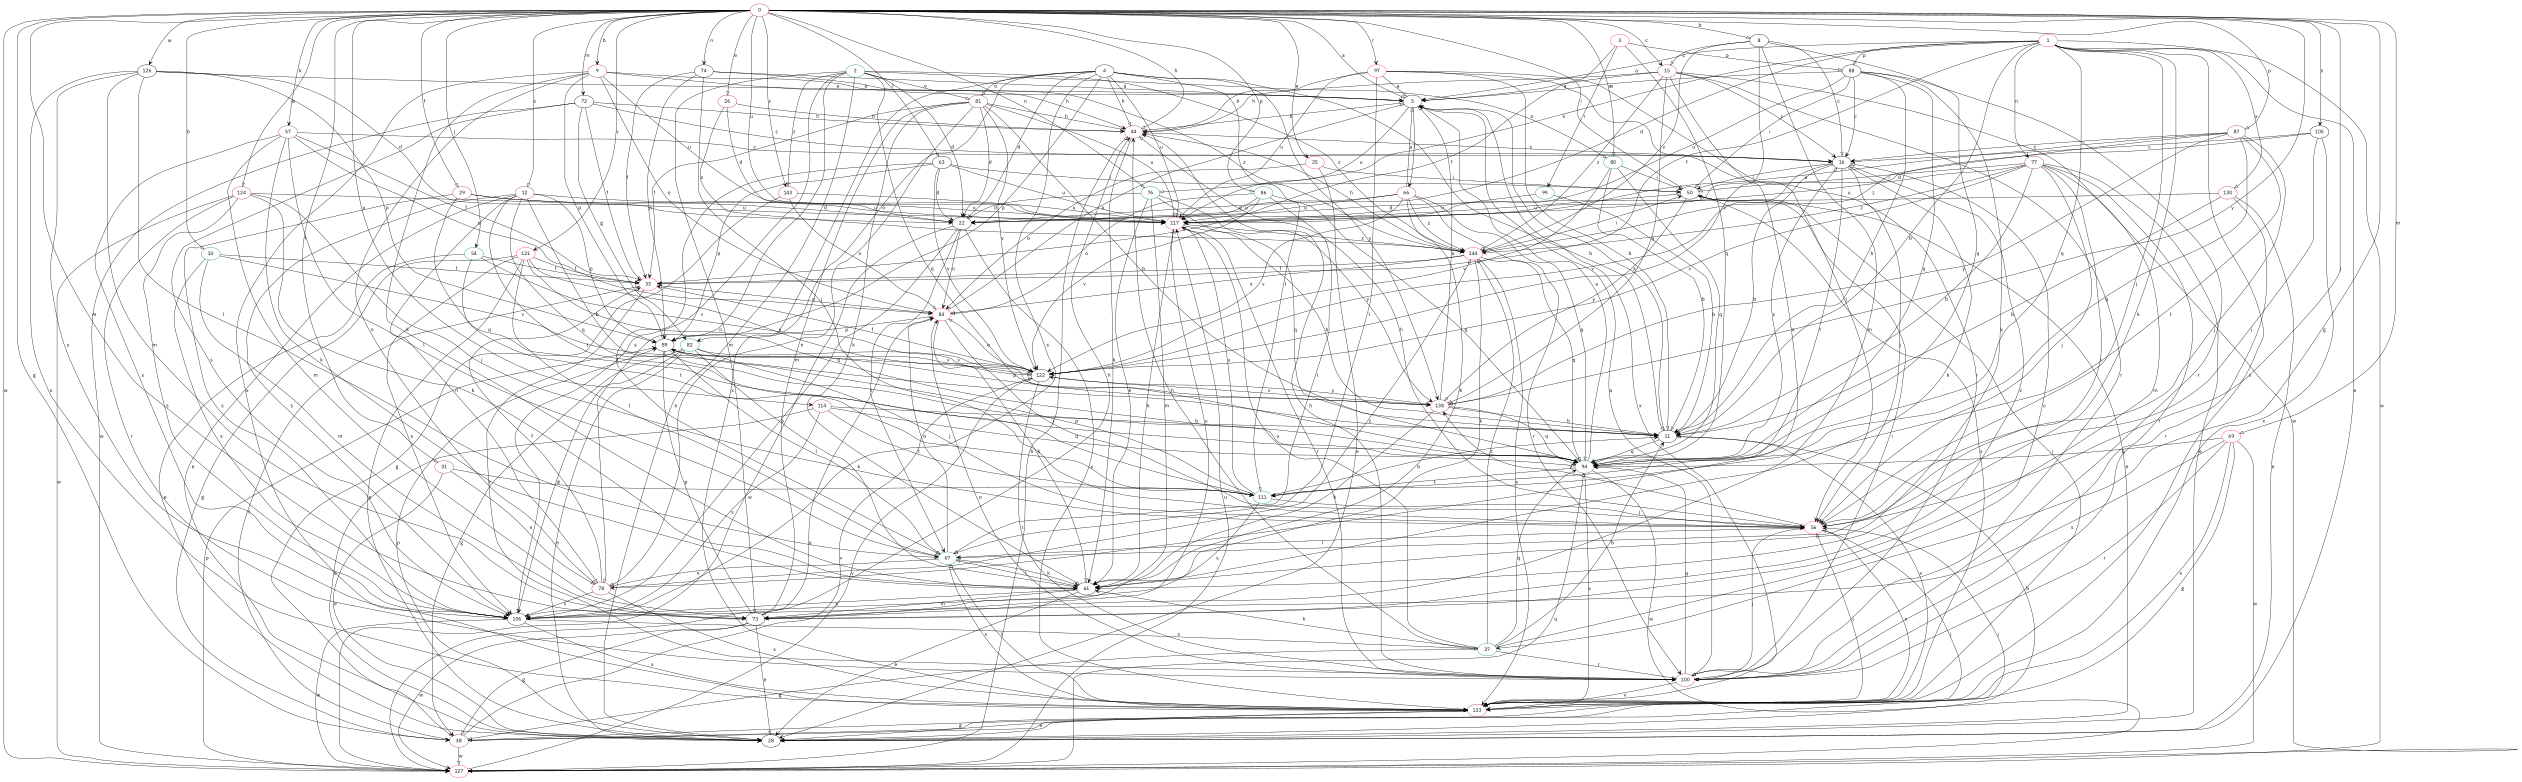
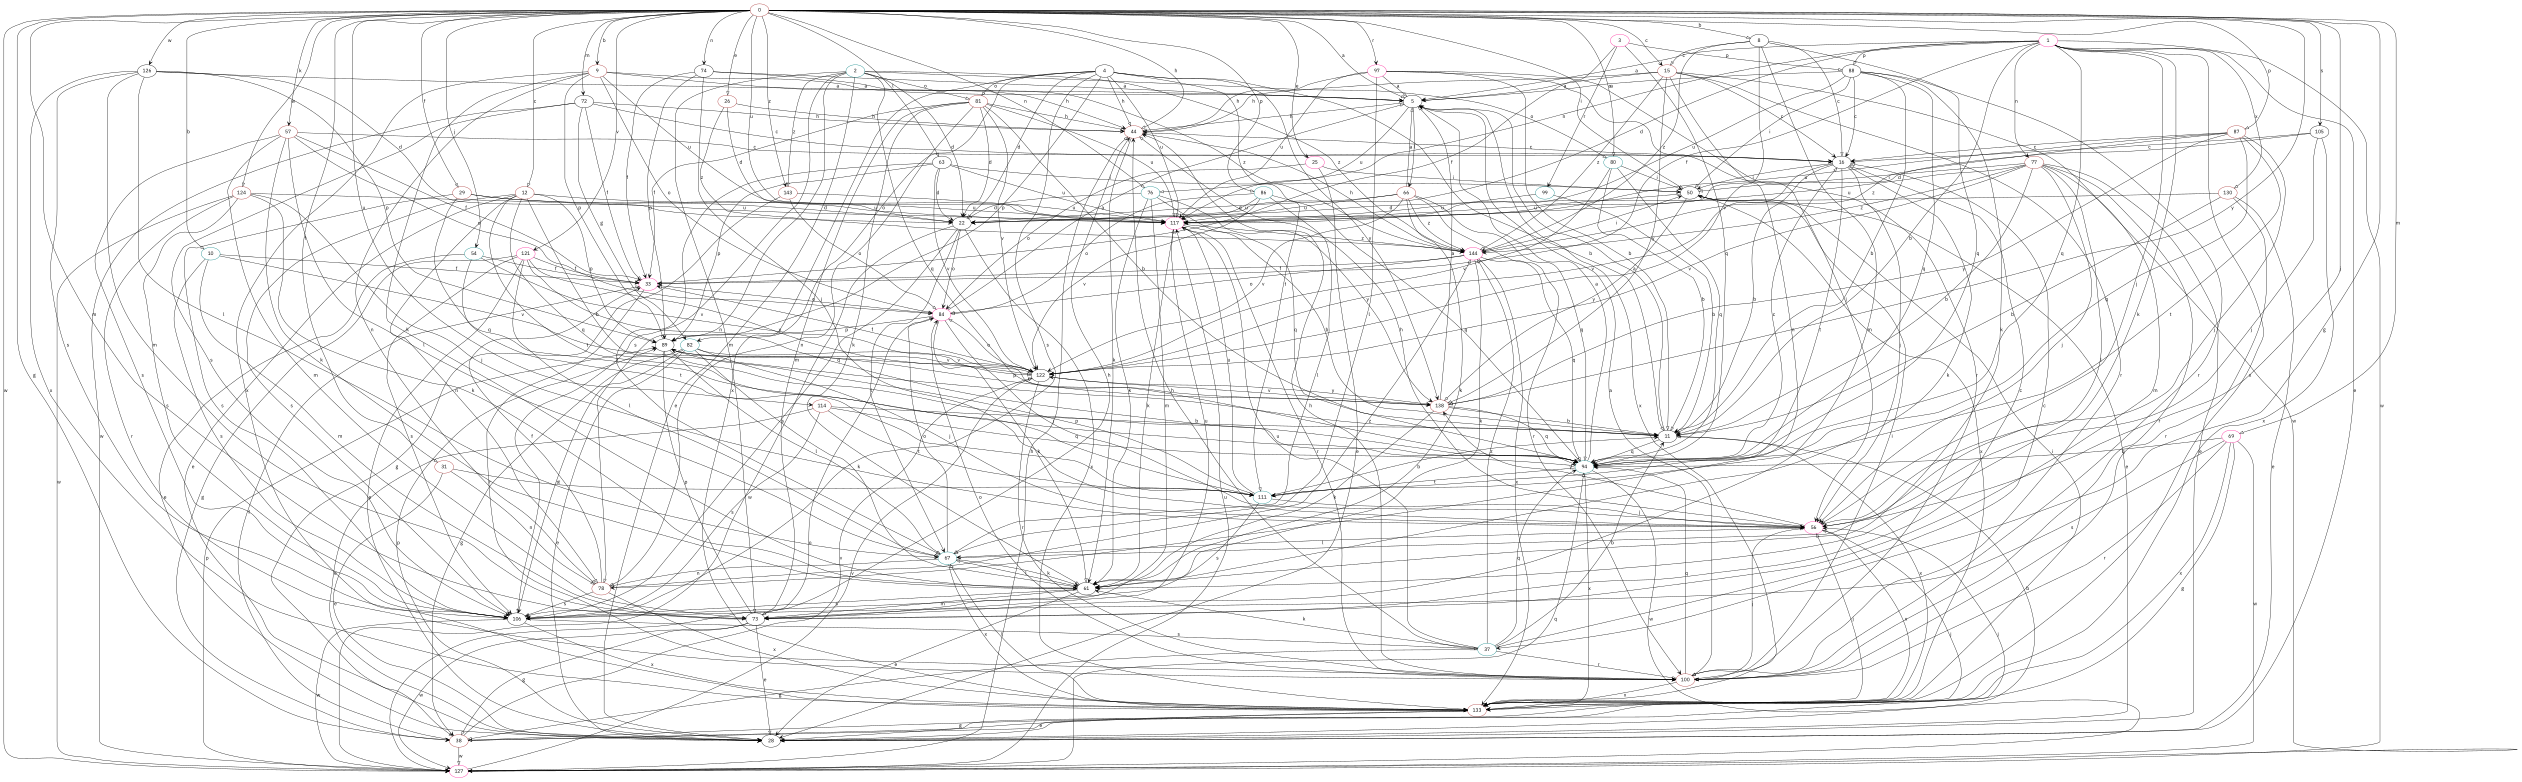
(693, 622) -> (693, 622)
